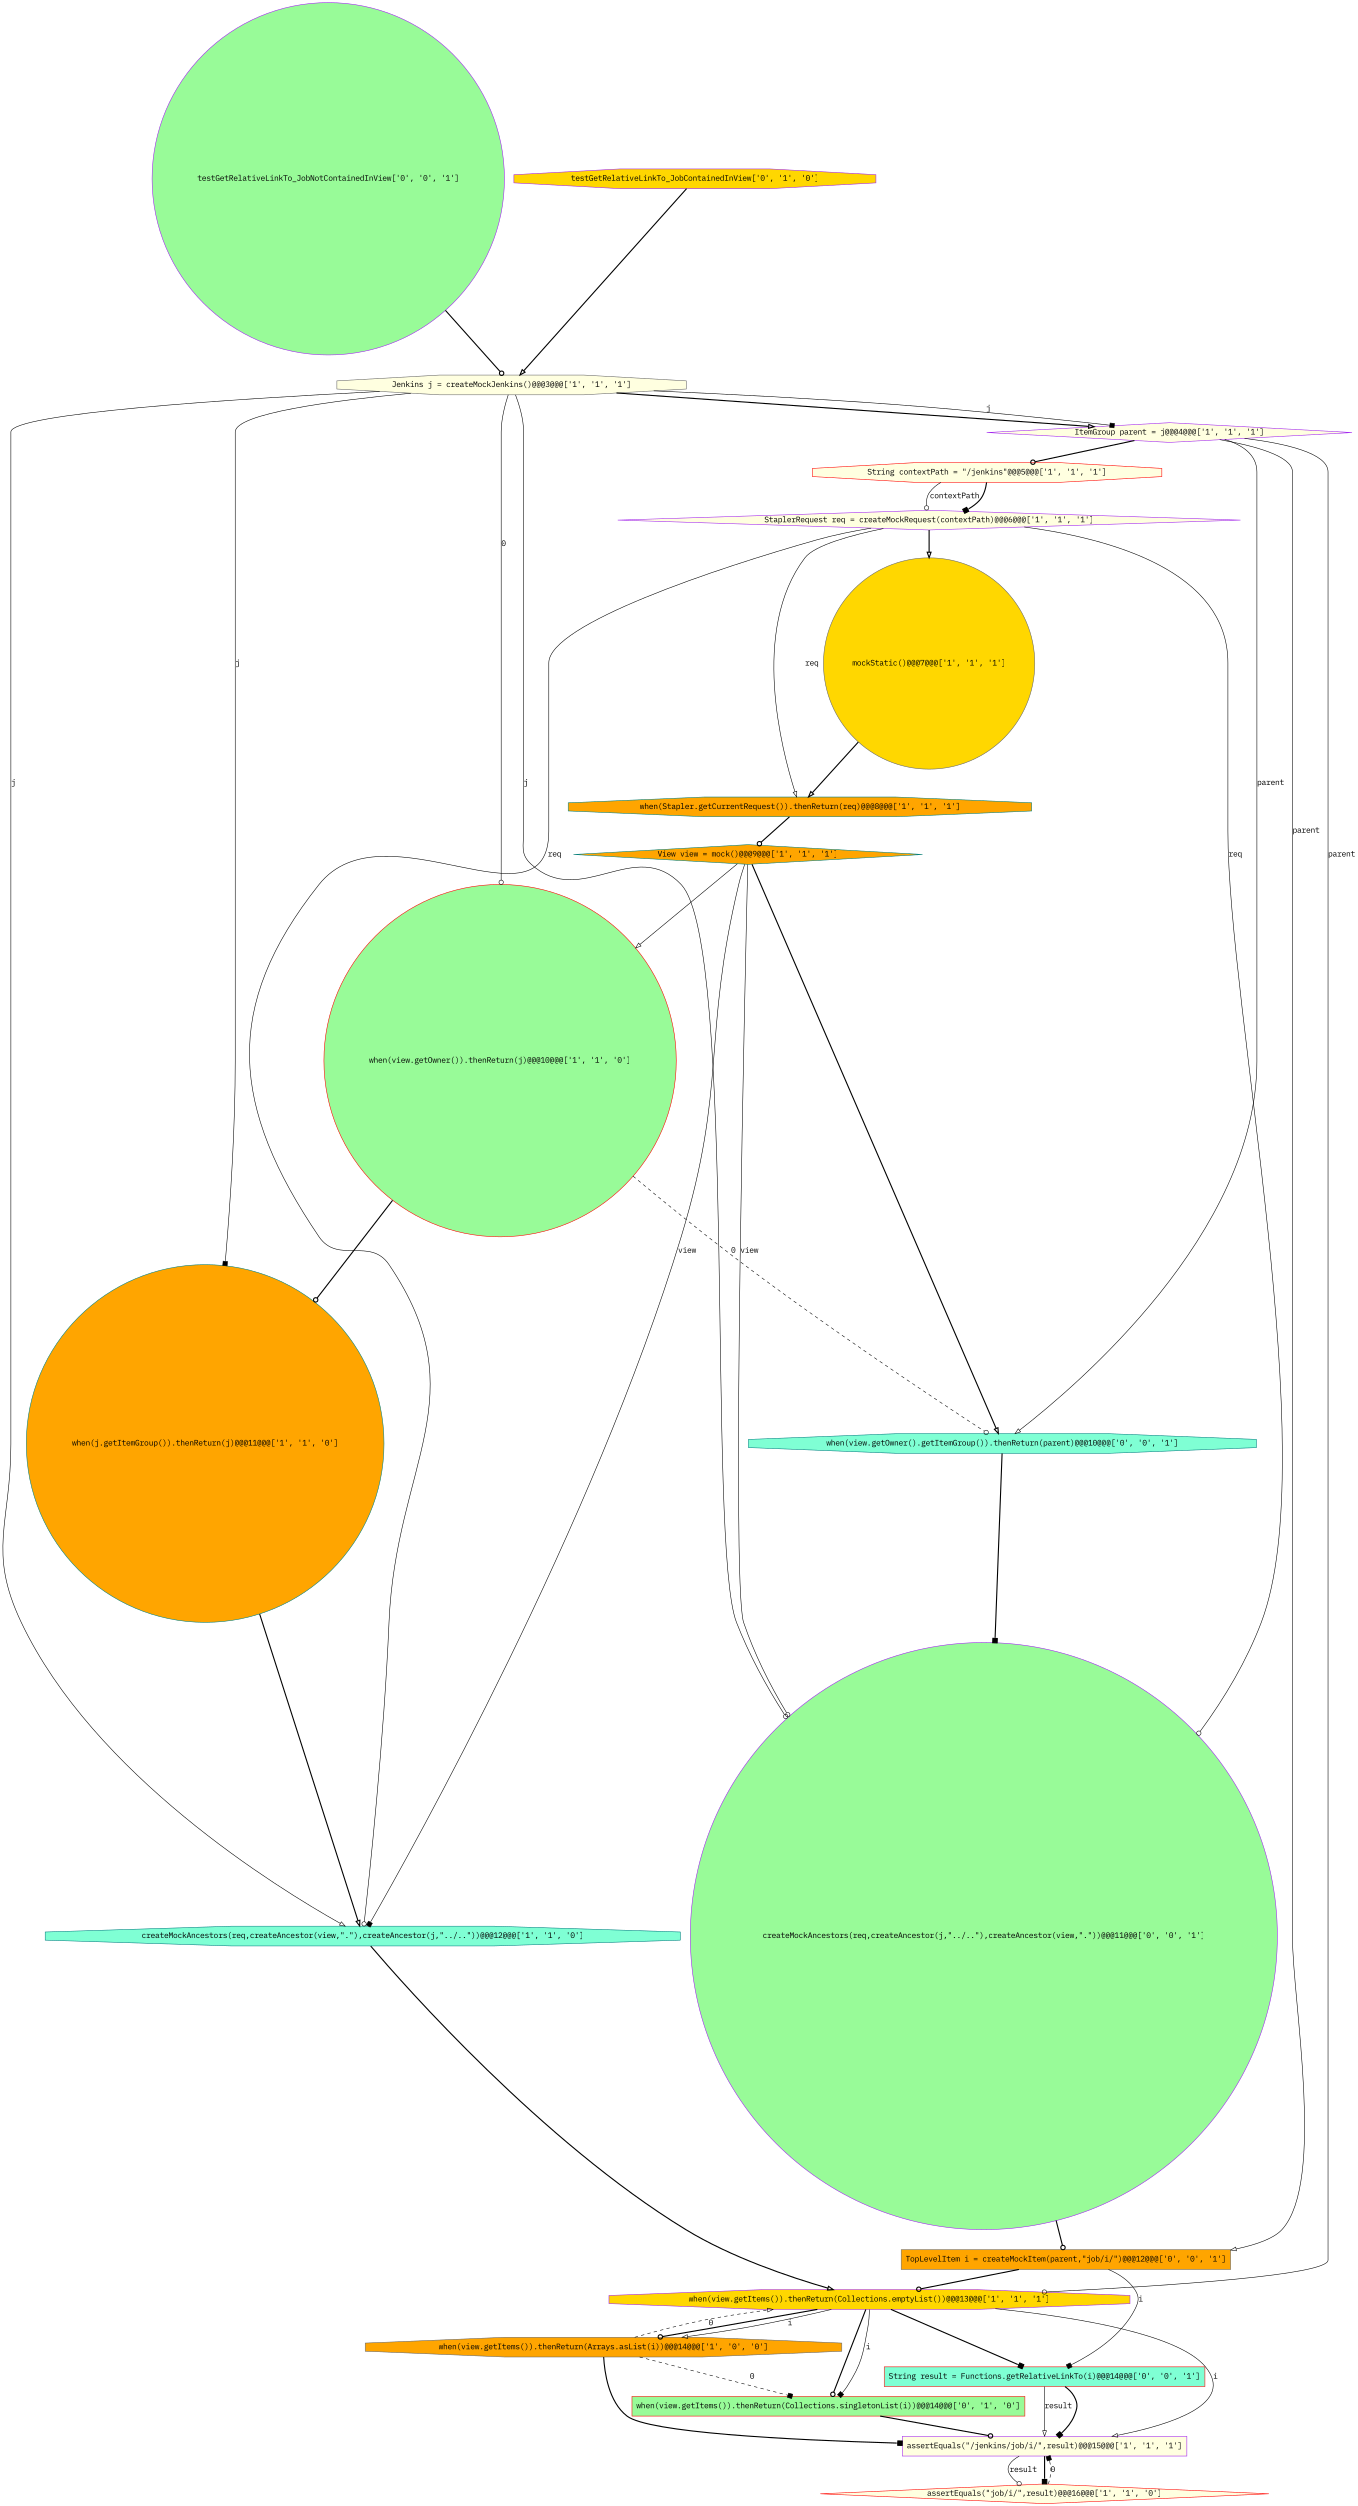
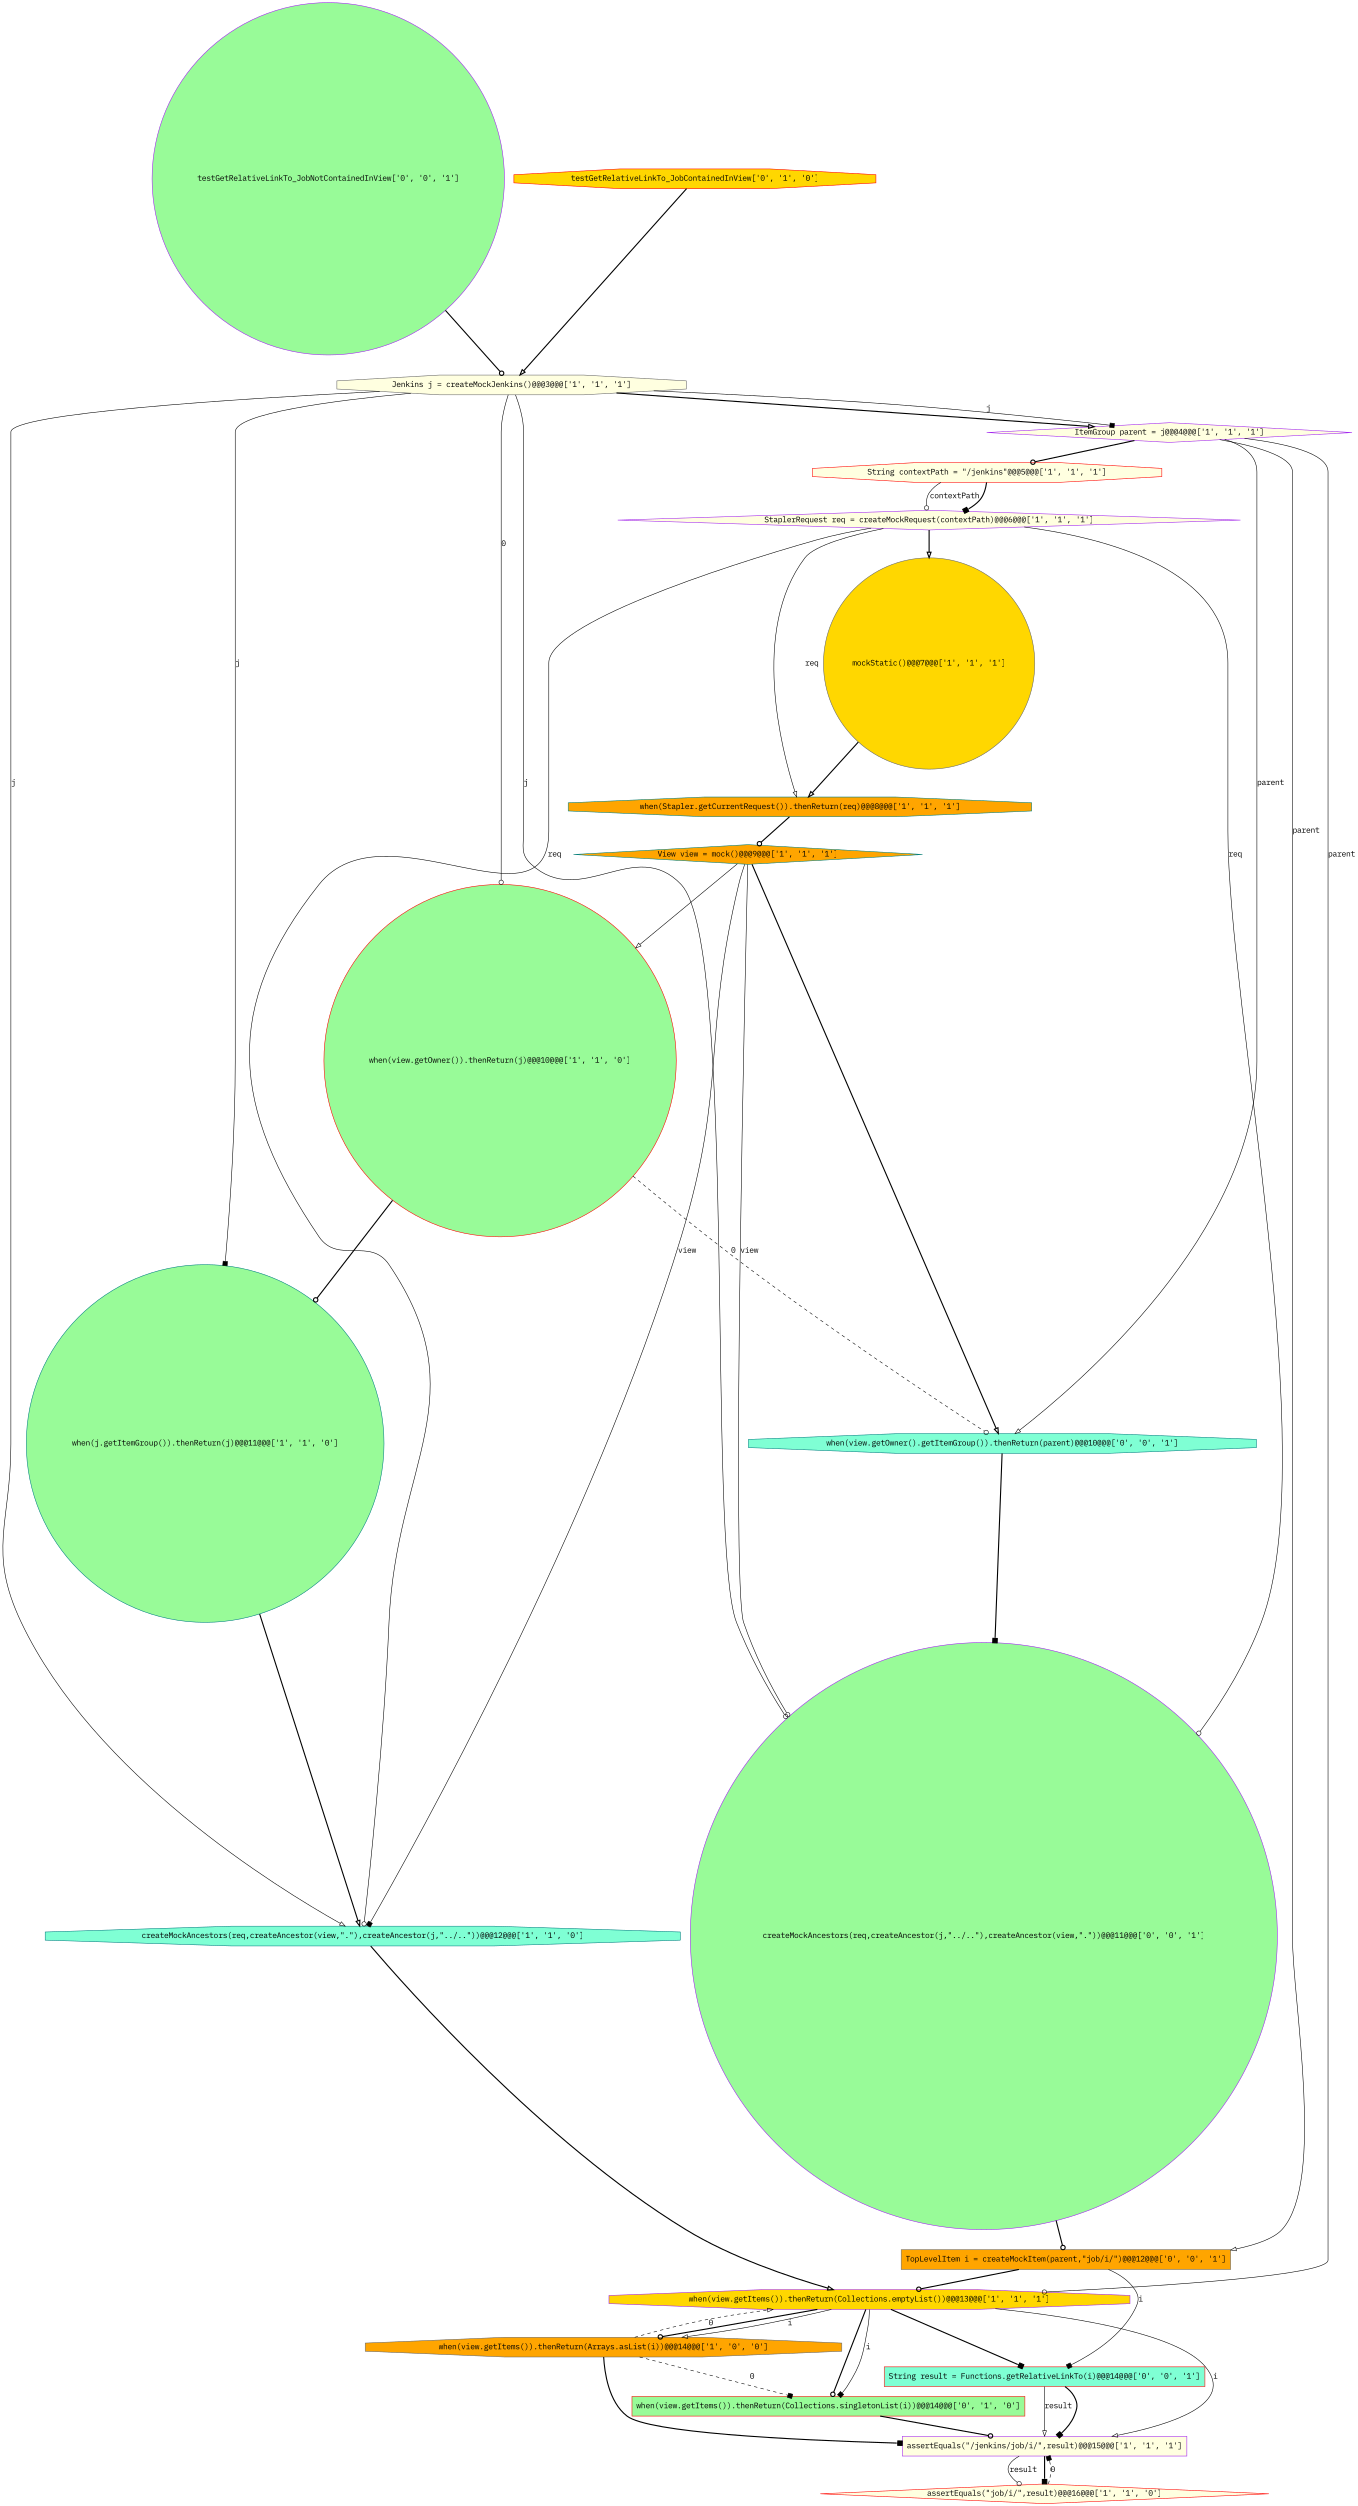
(695, 179) -> (695, 179)
(205, 1444) -> (205, 1444)
